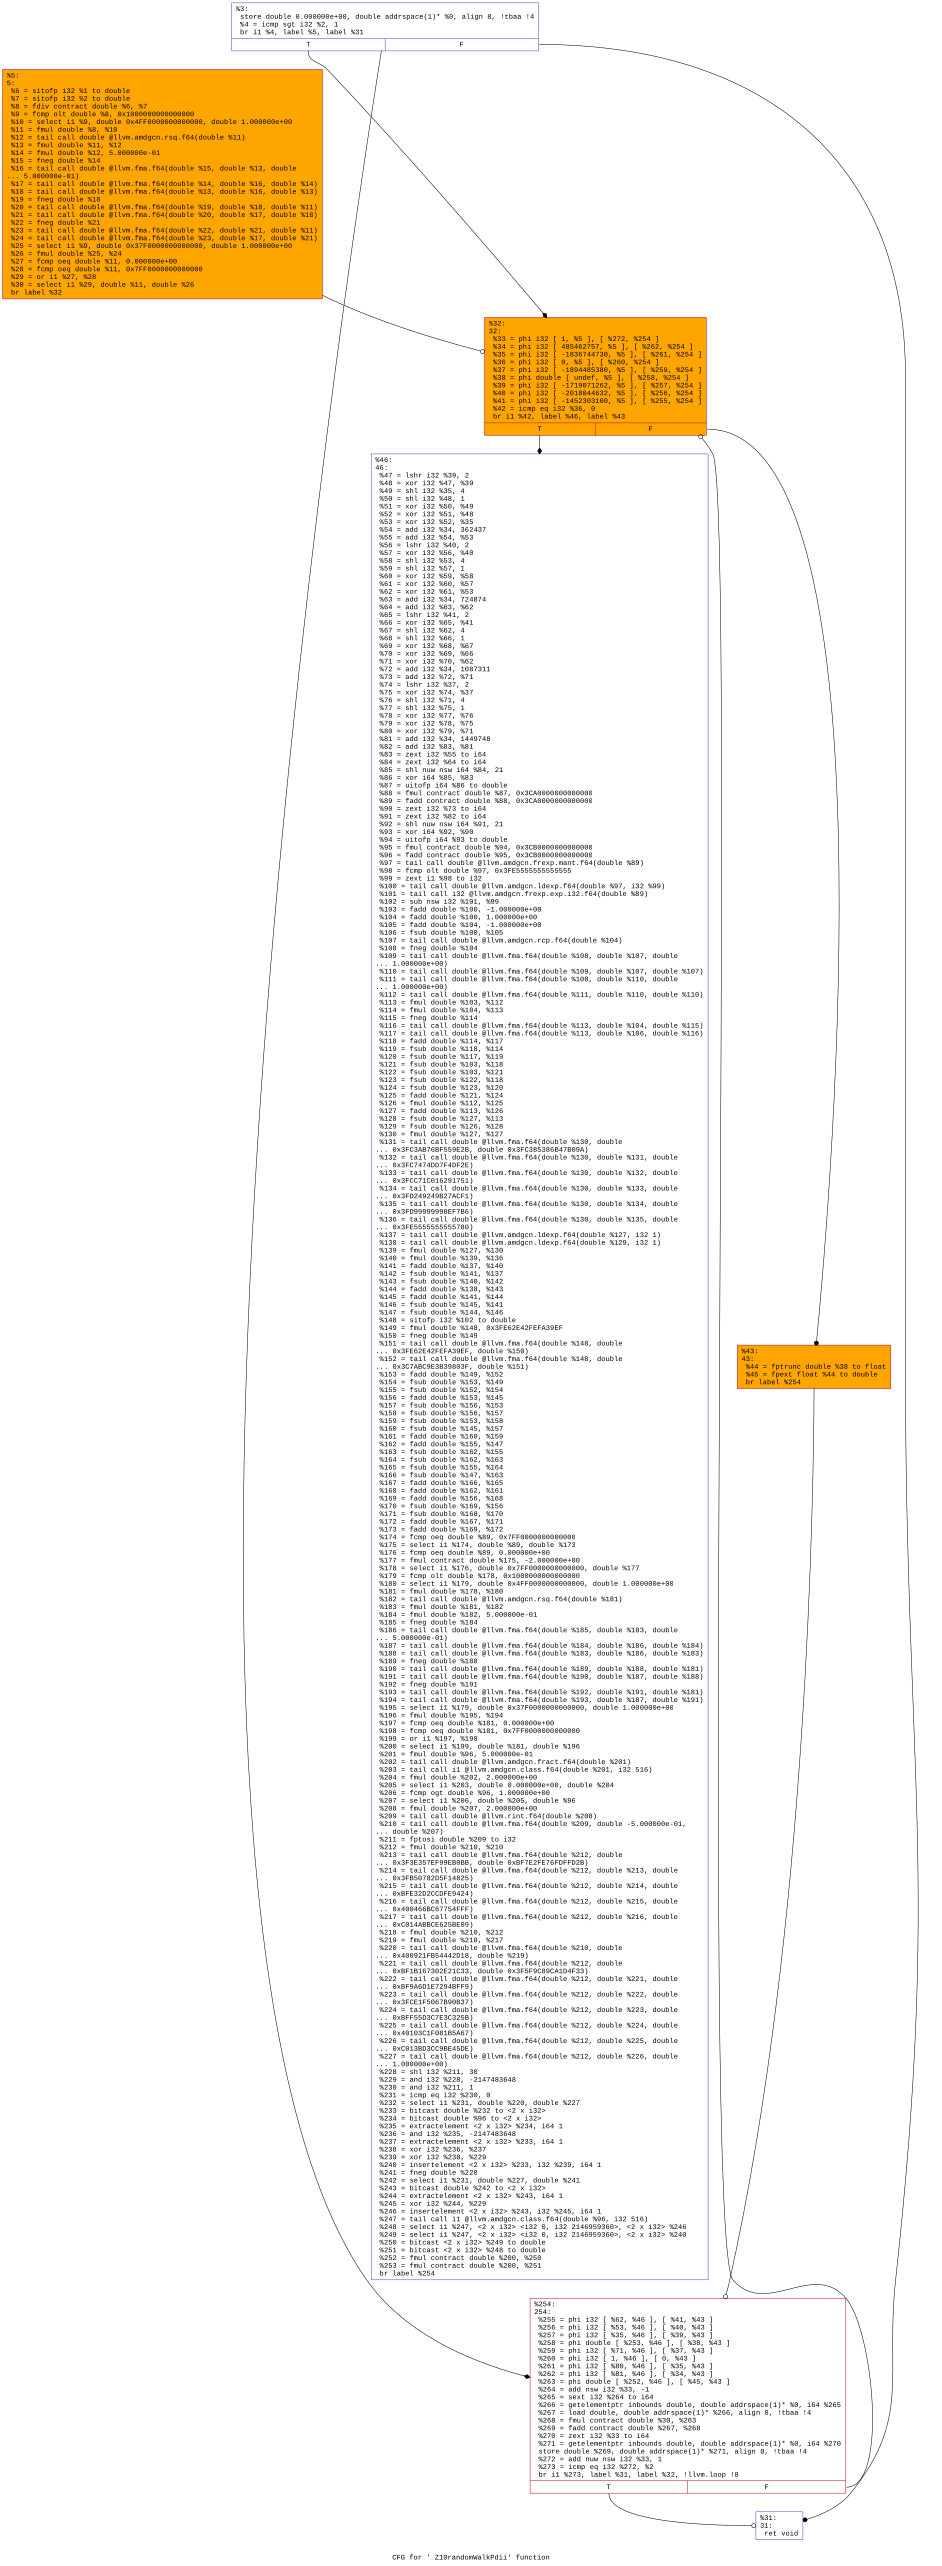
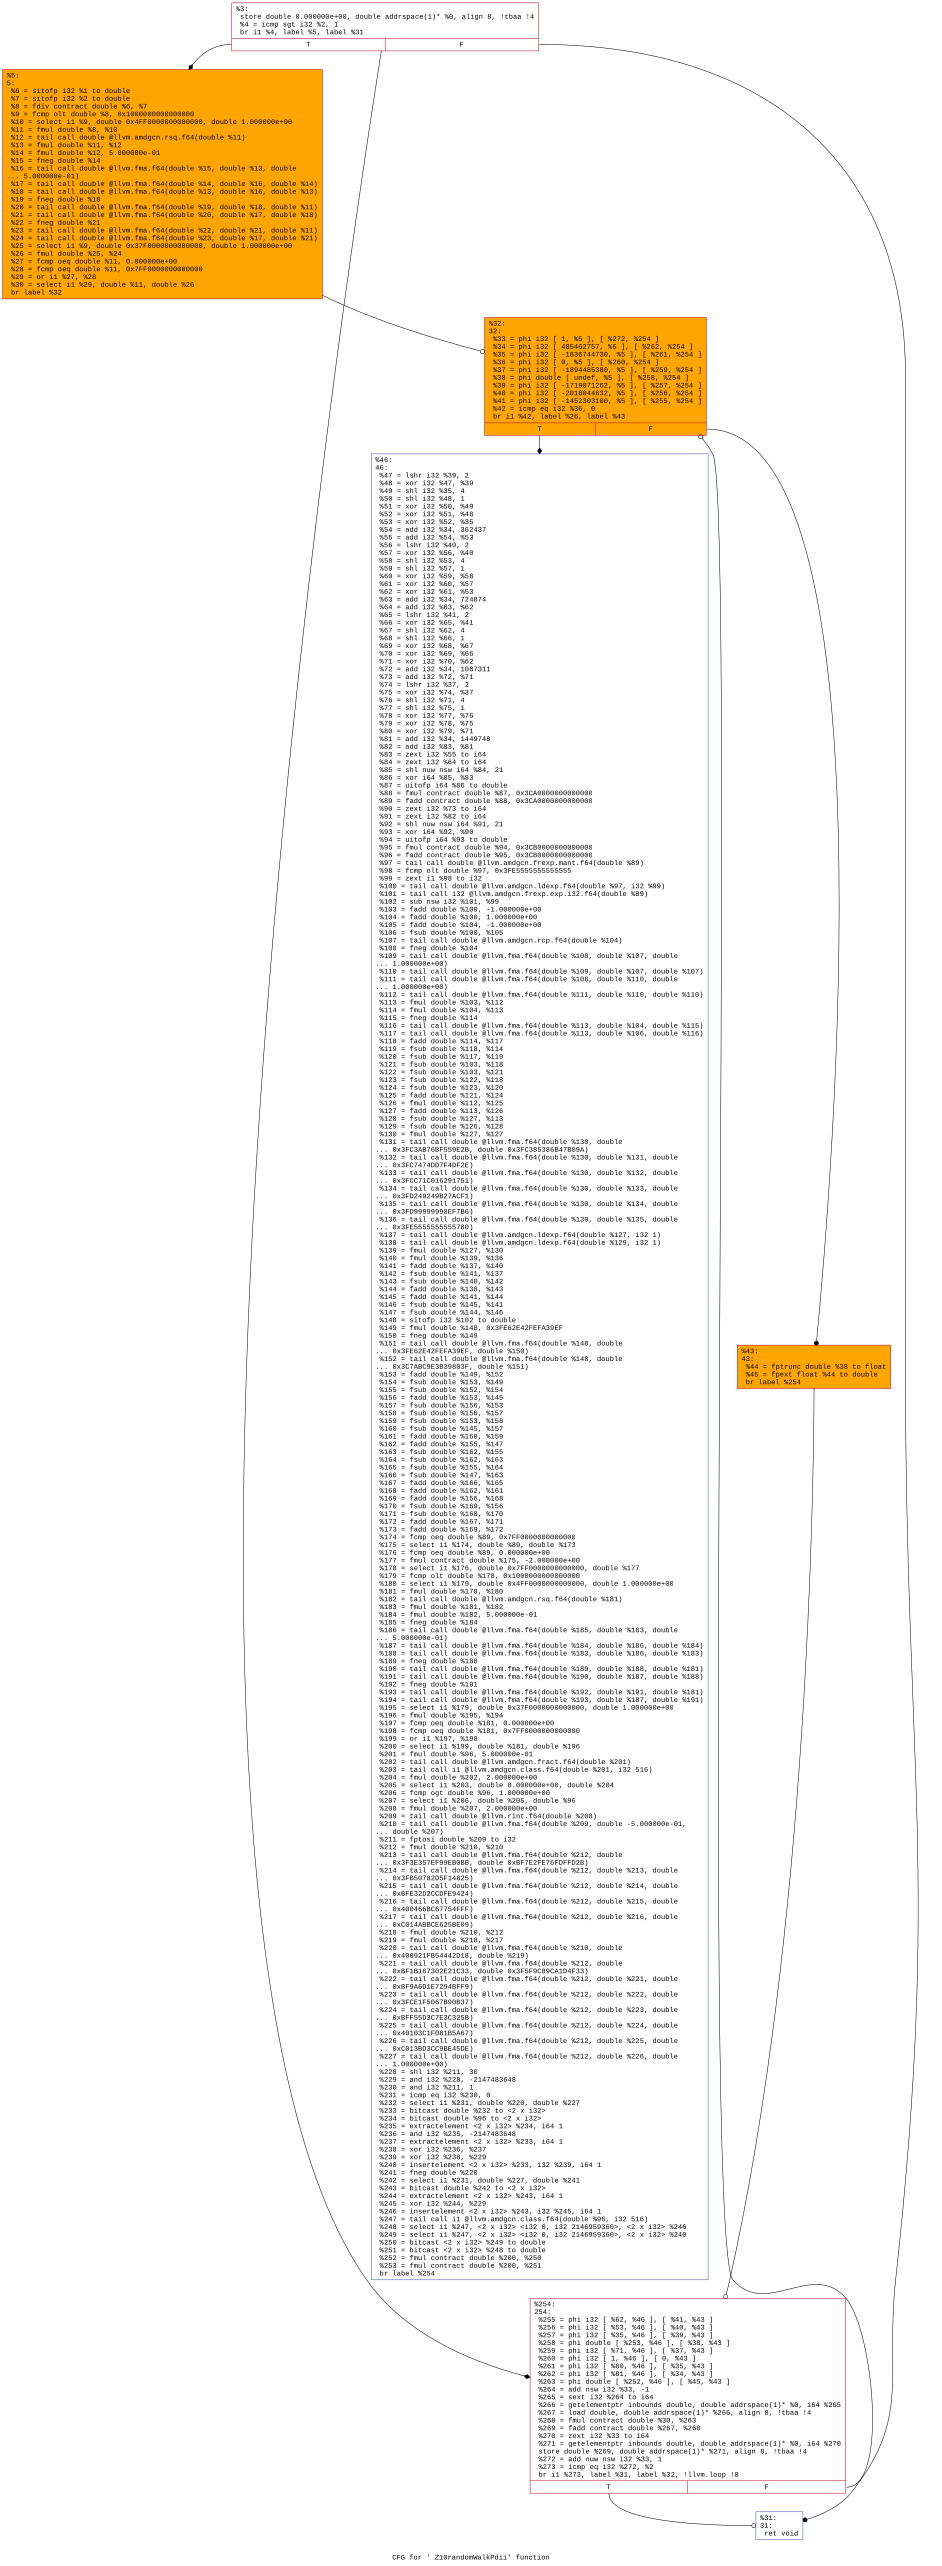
(385, 27) -> (385, 27)
(427, 179) -> (210, 50)
(557, 416) -> (557, 416)
